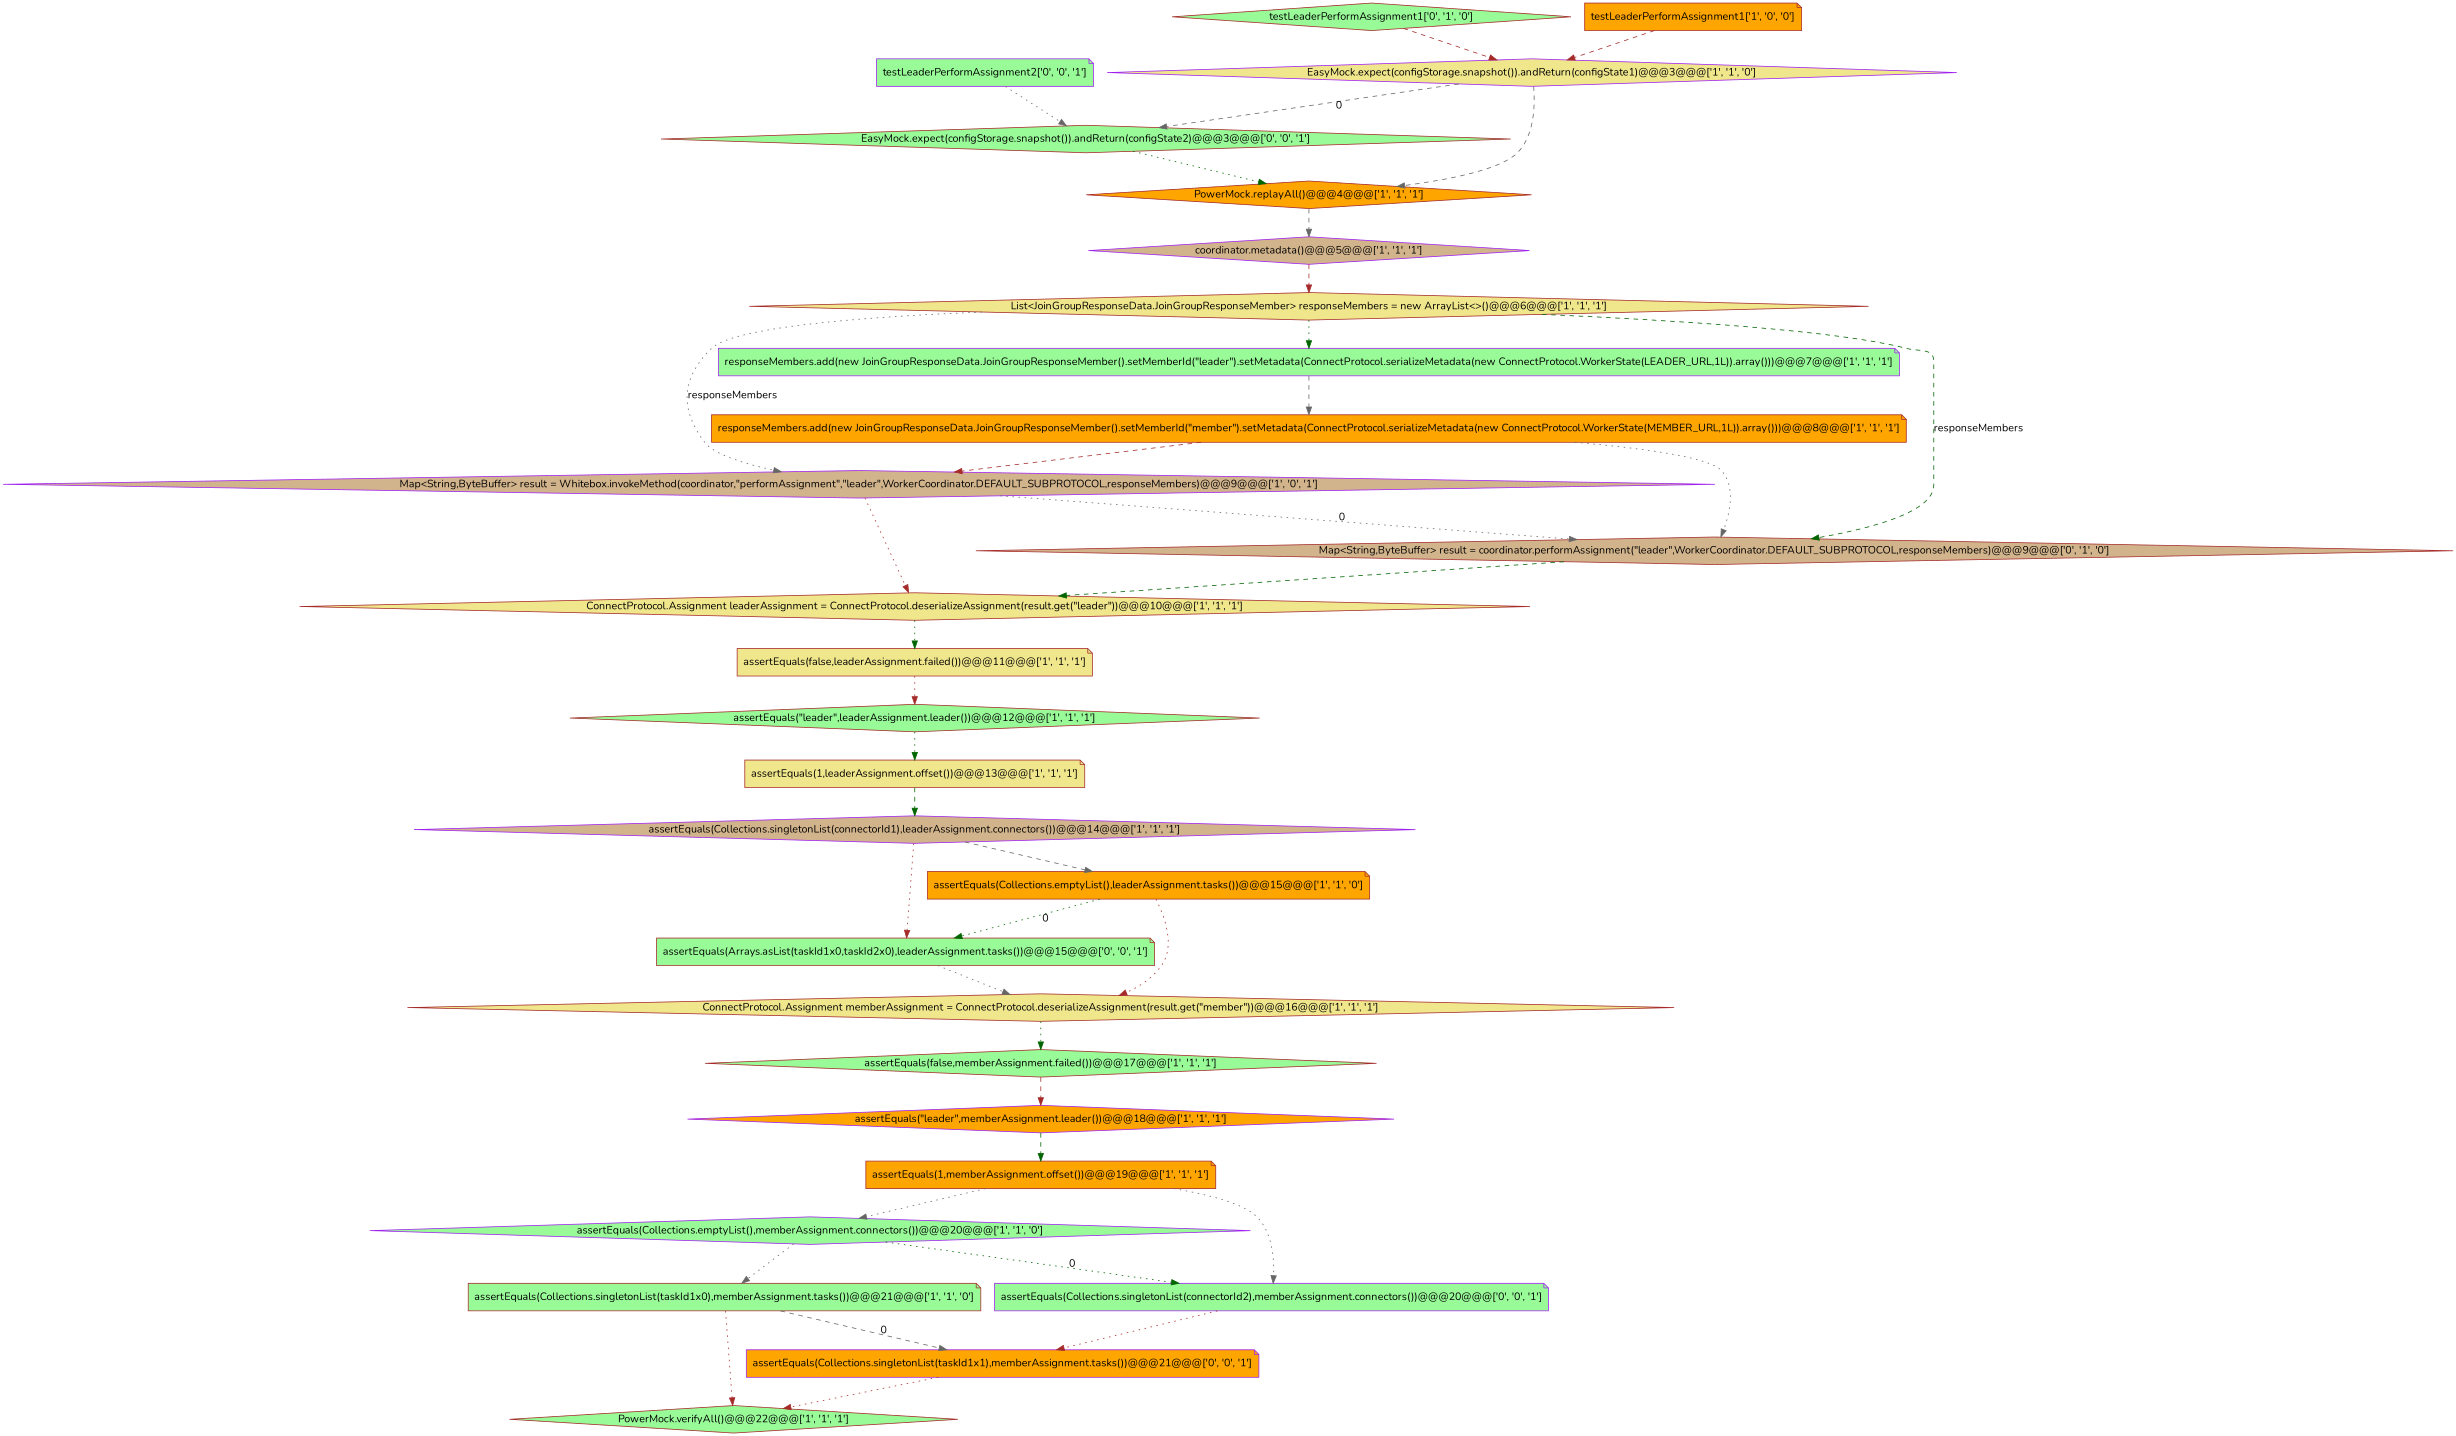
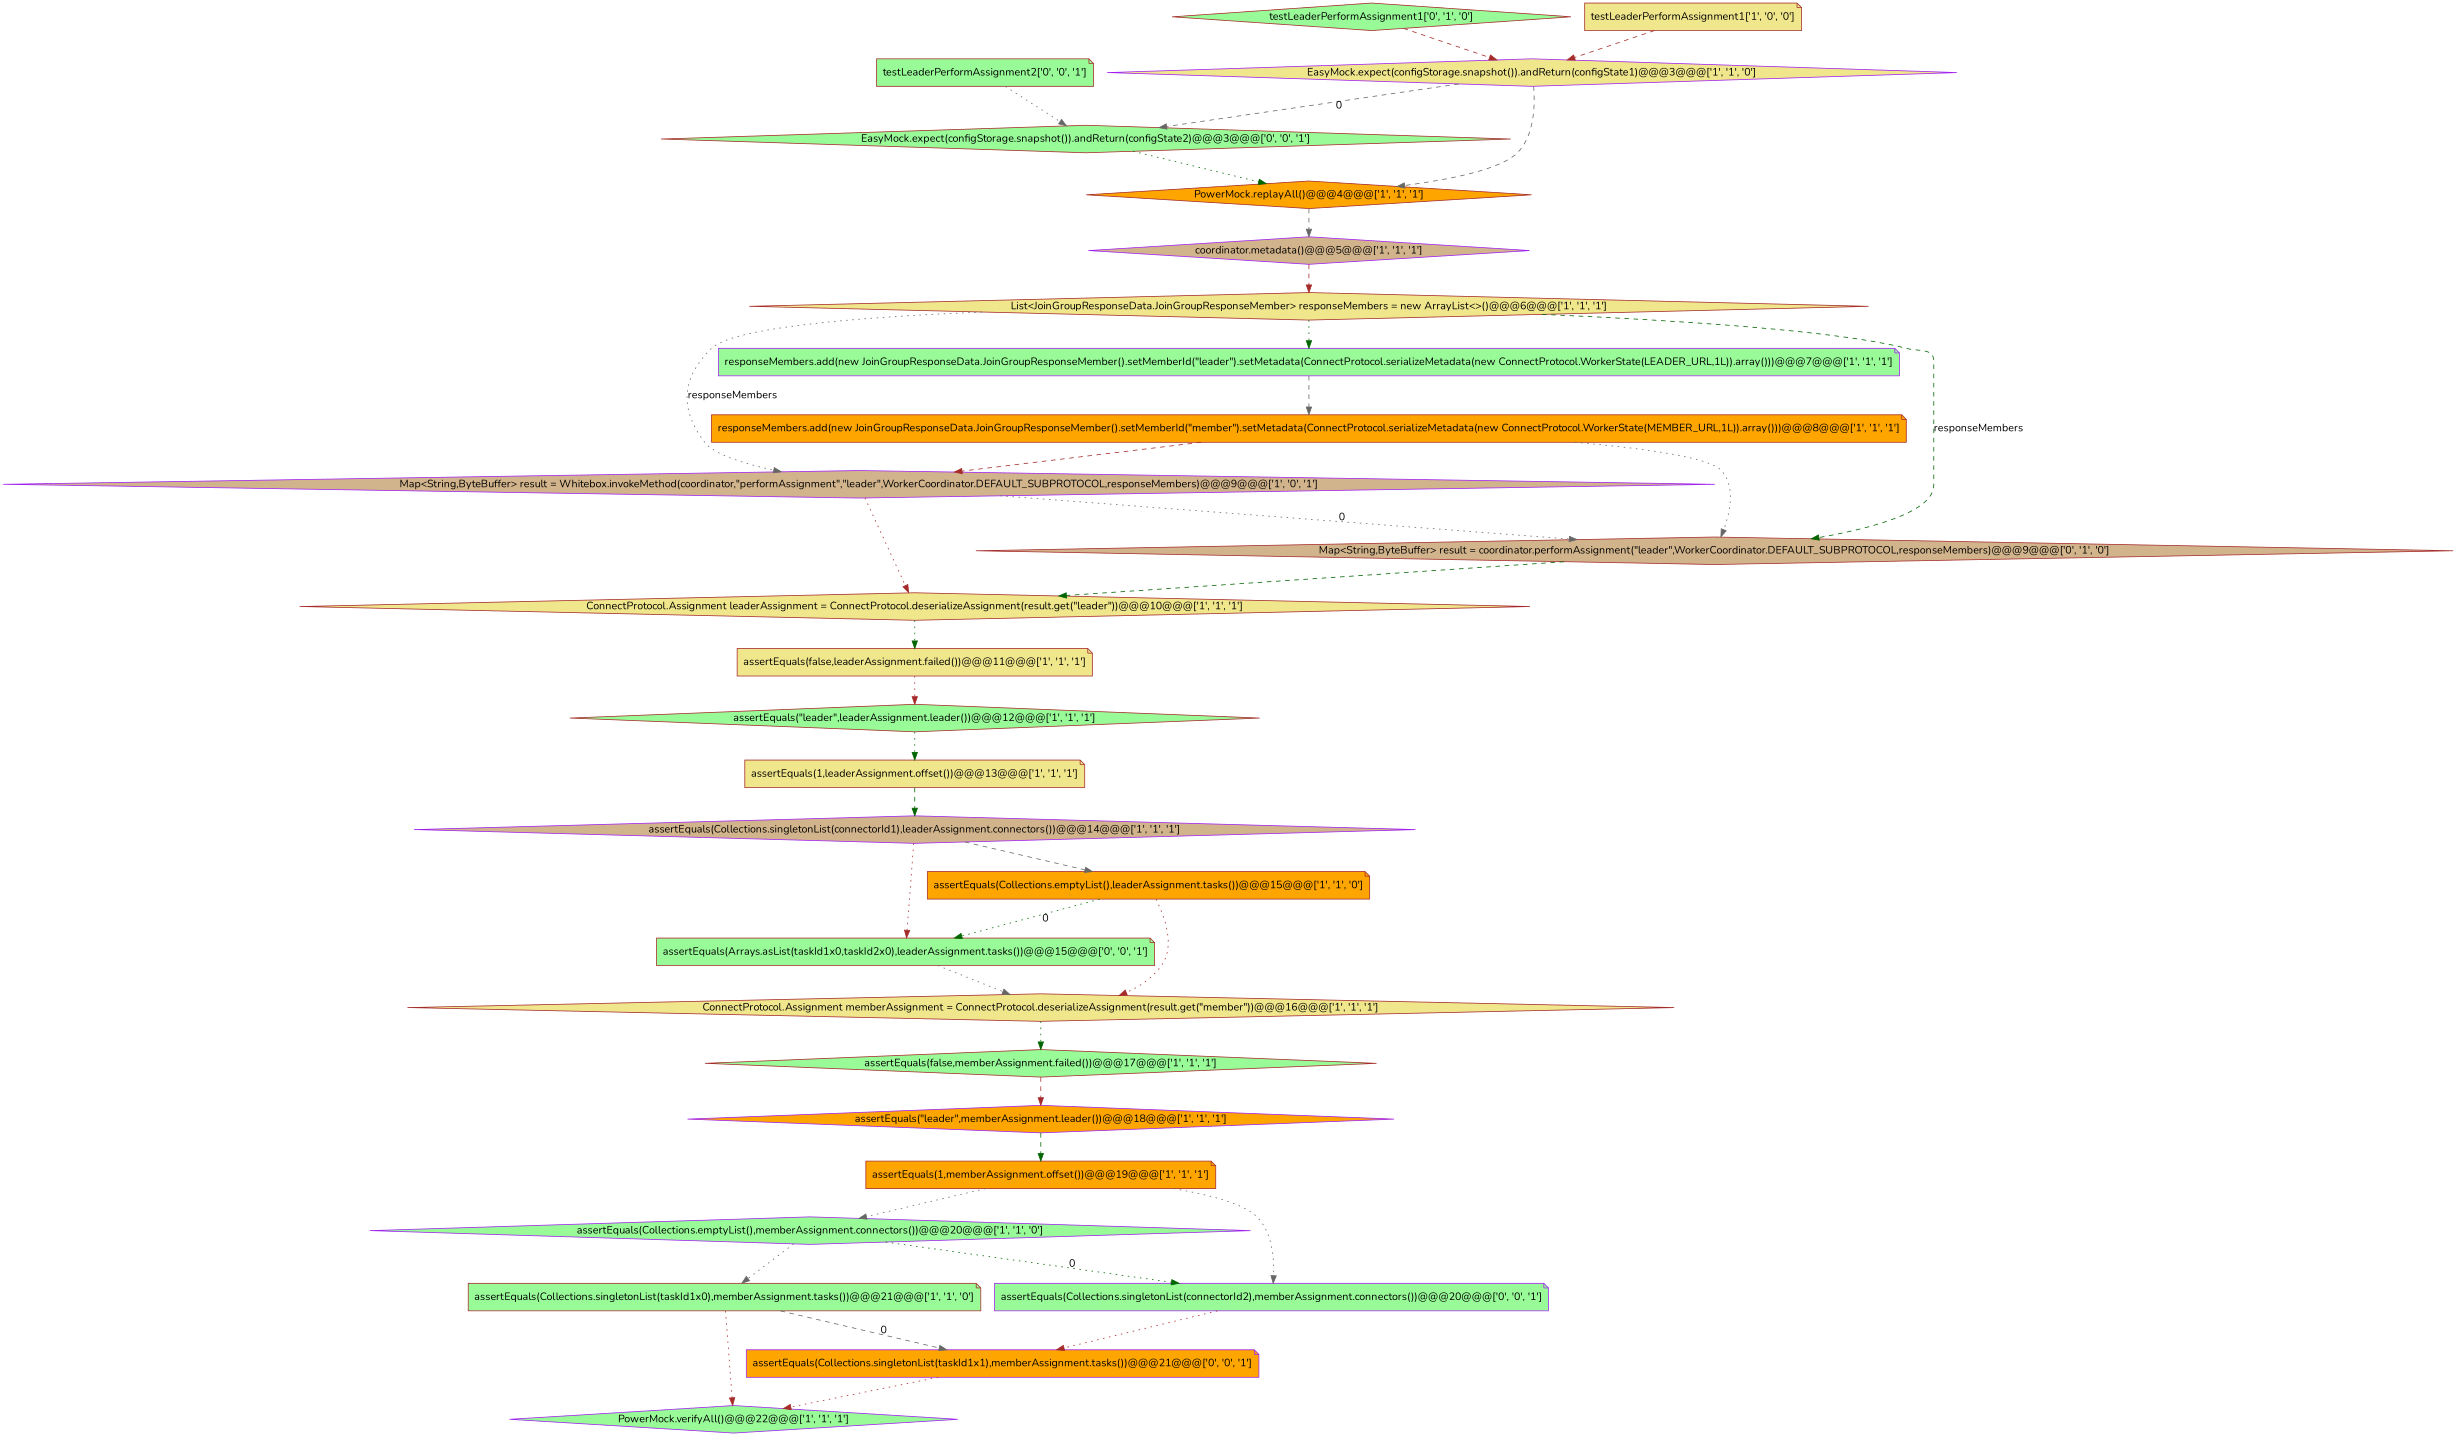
(1693, 17) -> (1693, 17)
(985, 73) -> (985, 73)
(734, 1419) -> (734, 1419)
